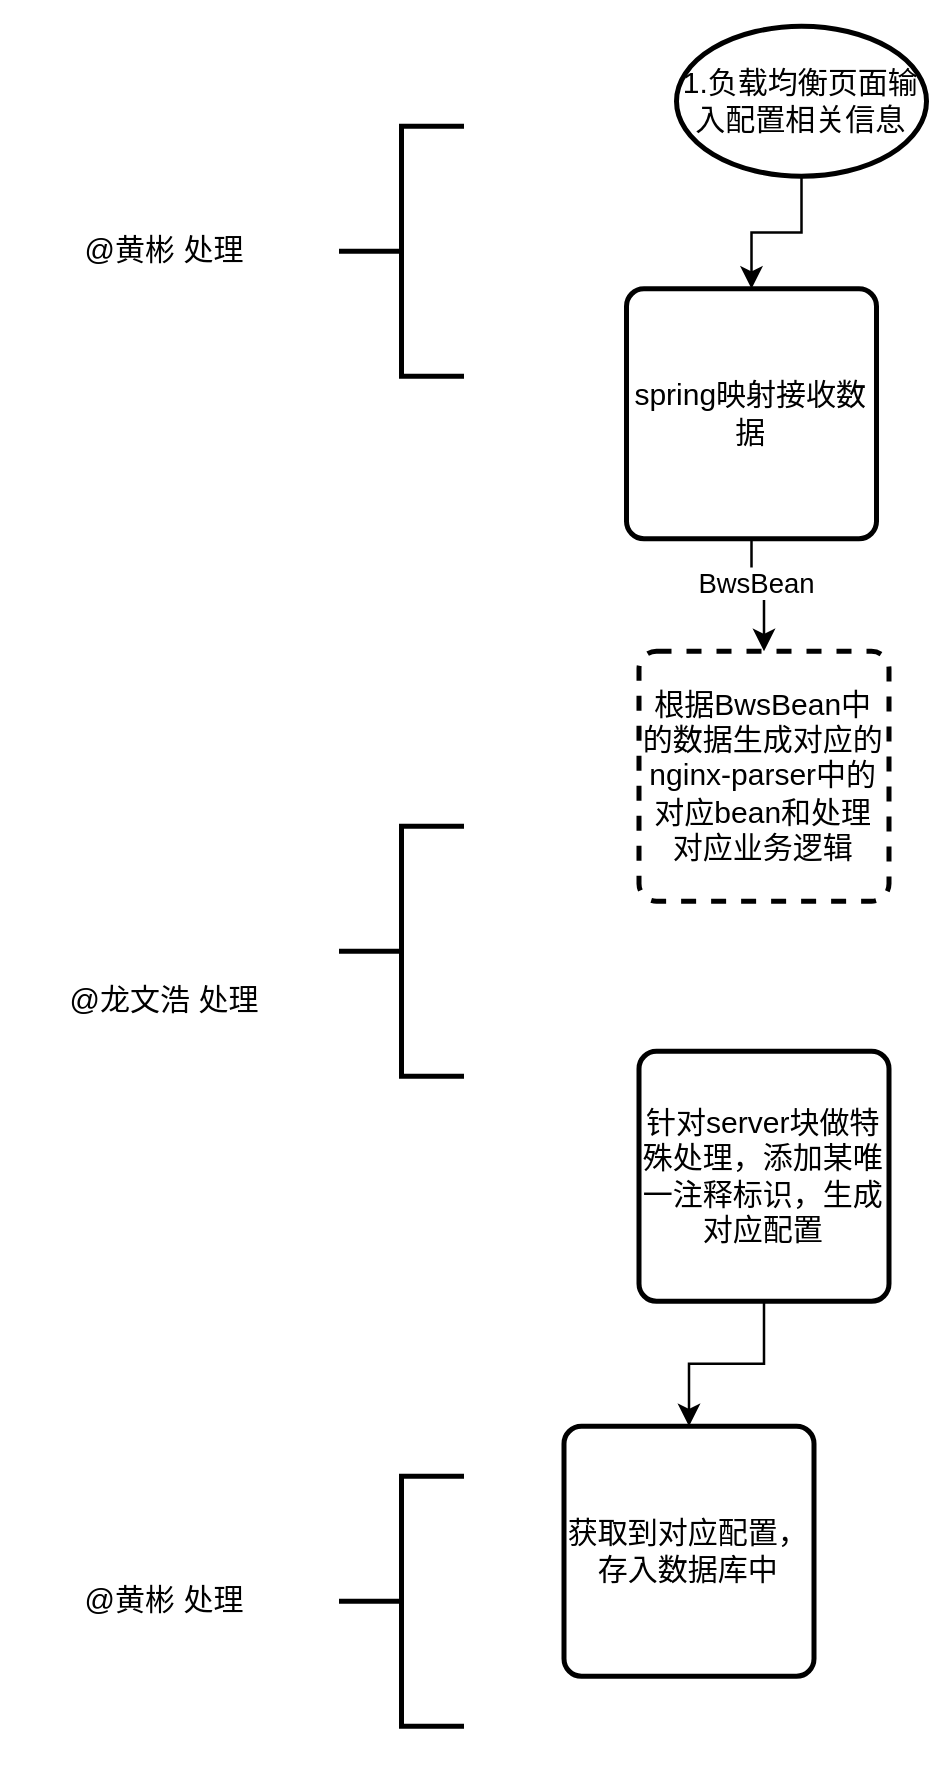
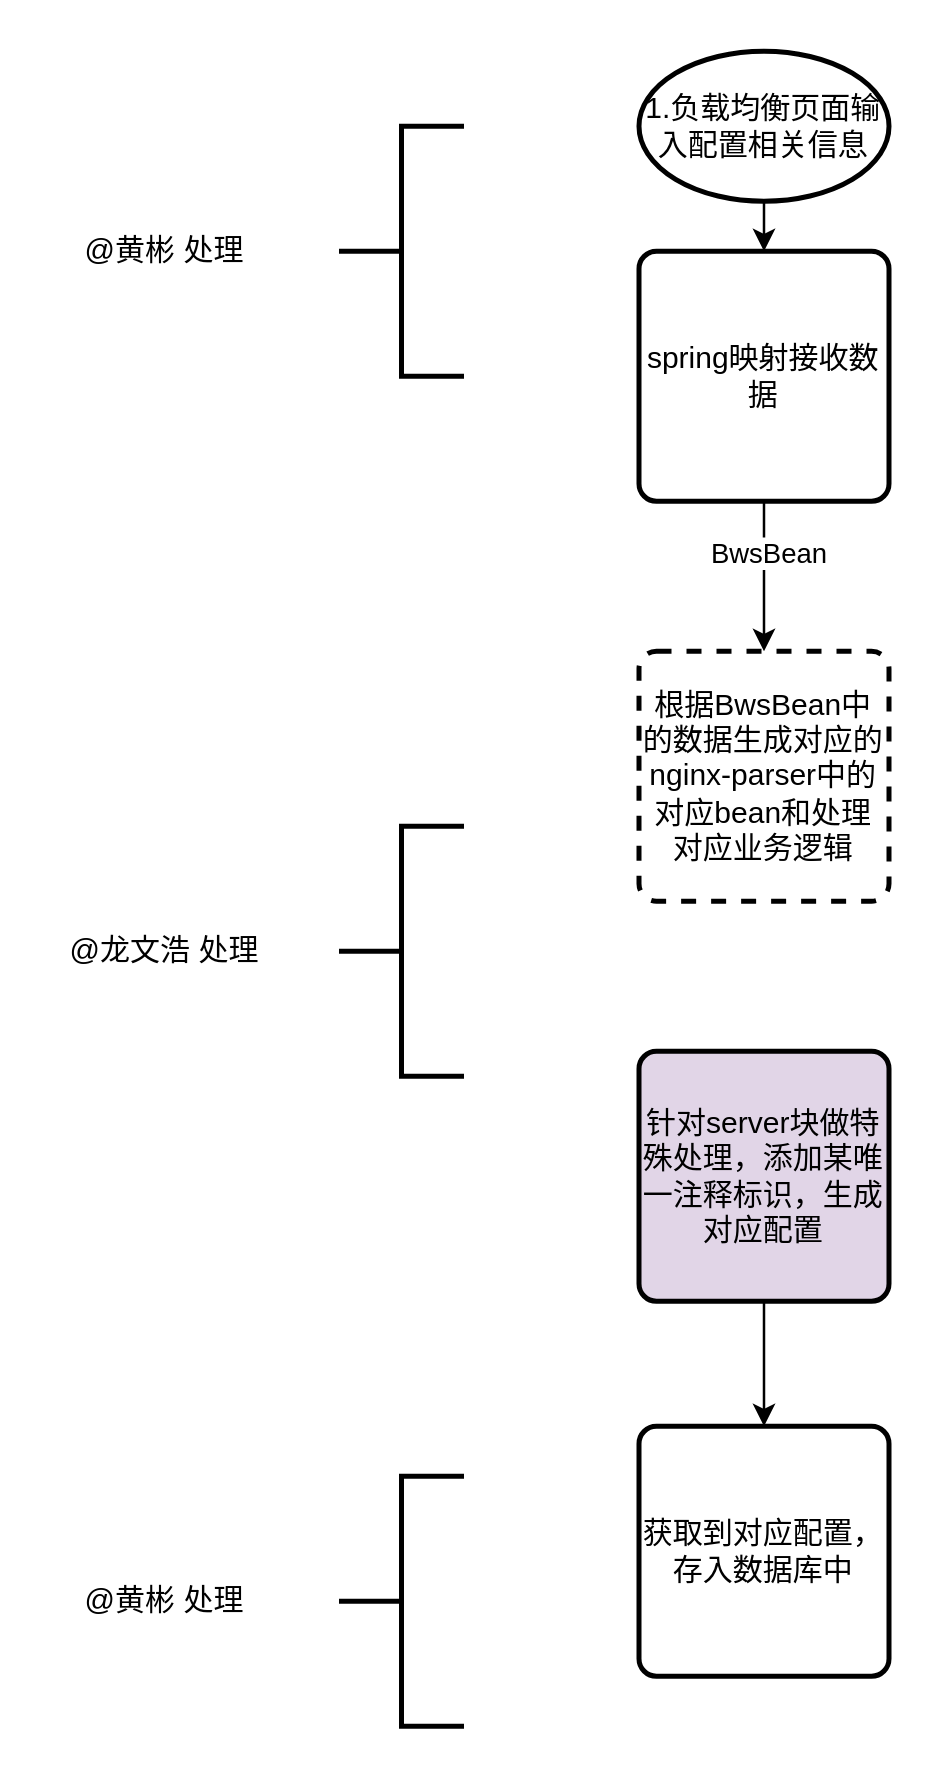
(801, 101) -> (764, 126)
(751, 414) -> (764, 376)
(164, 1001) -> (164, 951)
(764, 1176) -> (764, 1176)
(689, 1551) -> (764, 1551)
